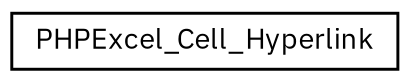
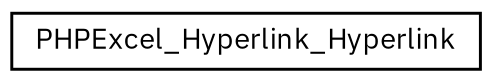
(205, 41) -> (246, 41)
